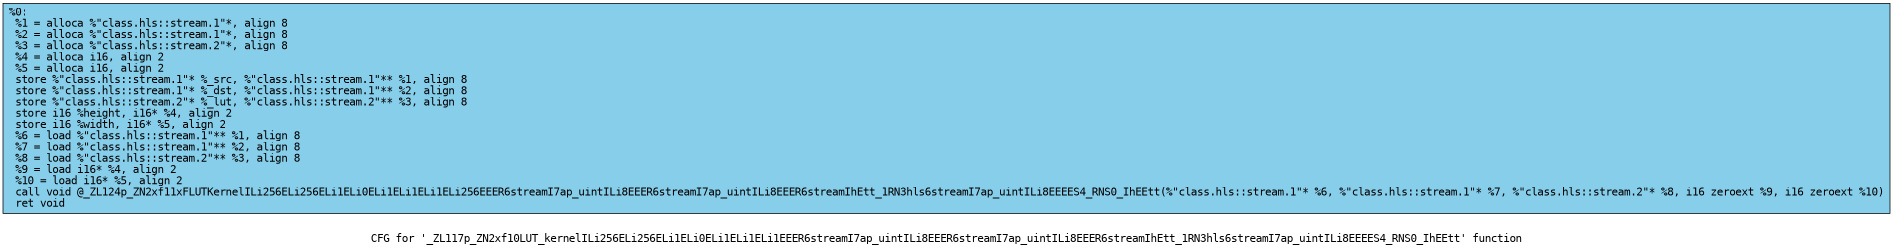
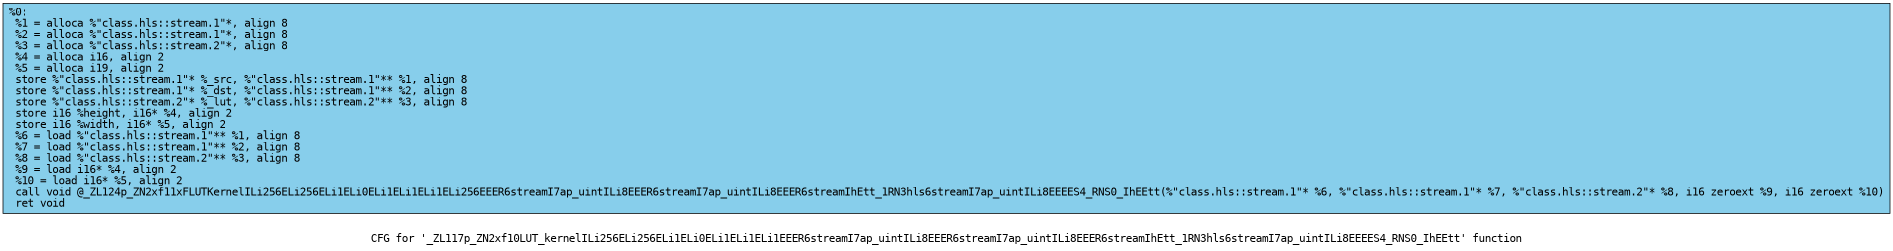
(87, 69) -> (87, 69)
